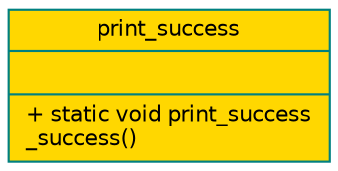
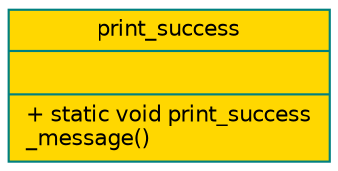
(82, 139) -> (89, 139)
